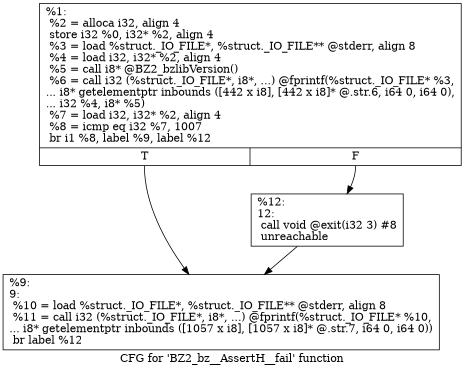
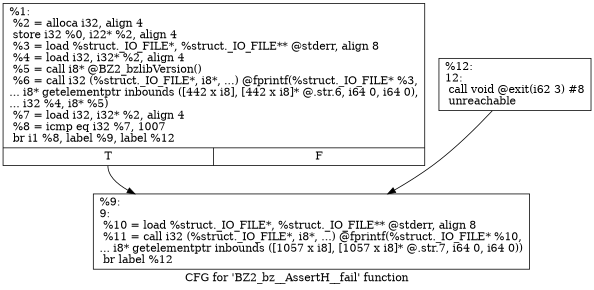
(130, 35) -> (93, 35)
(354, 177) -> none
(327, 225) -> (515, 90)
